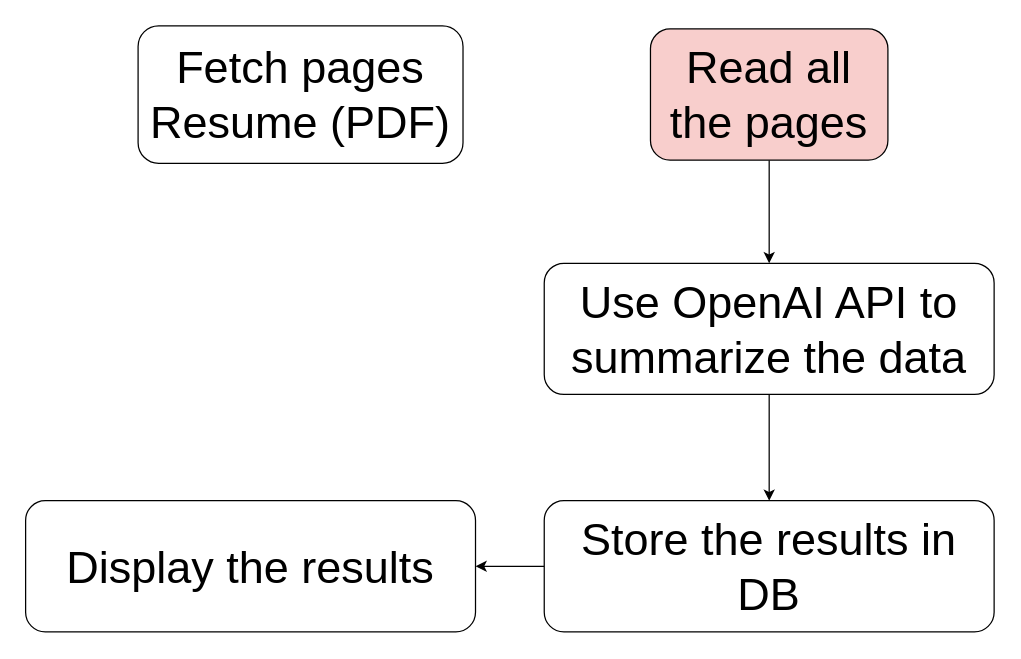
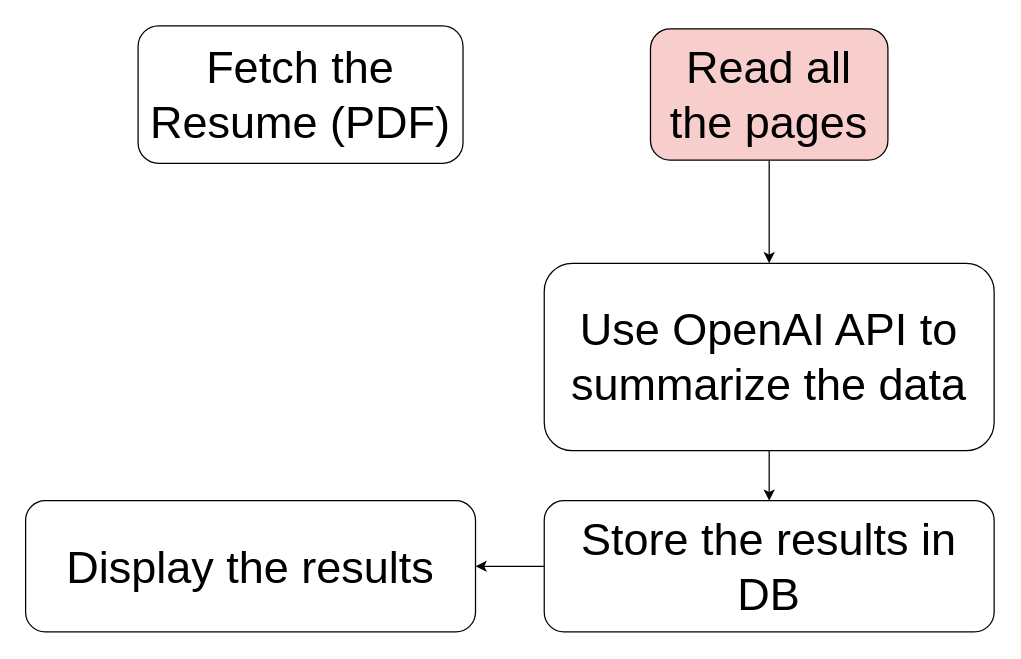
(301, 94) -> (301, 94)
(769, 329) -> (769, 357)
